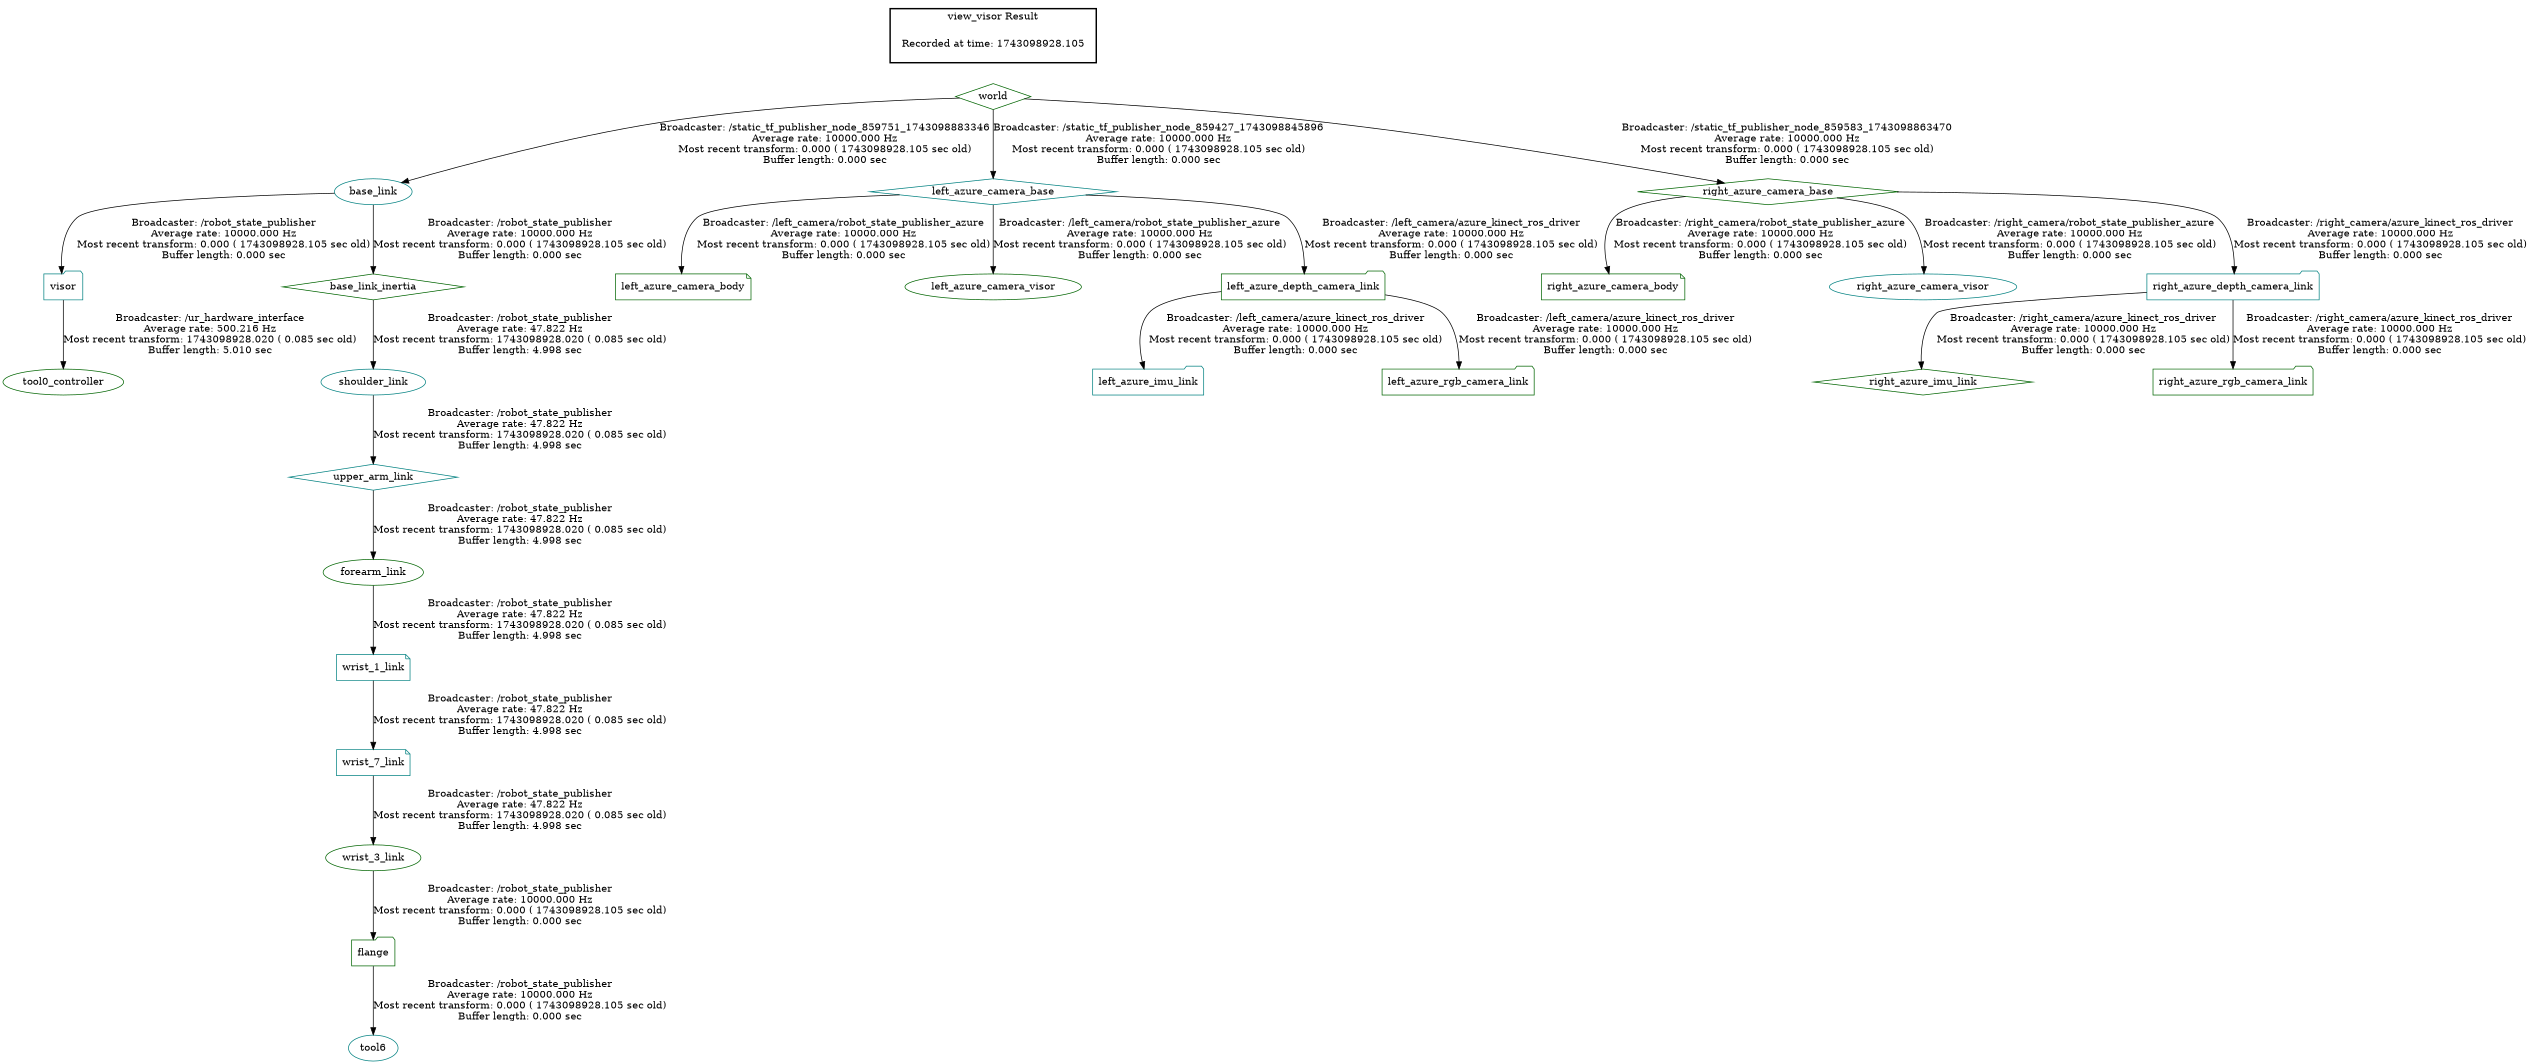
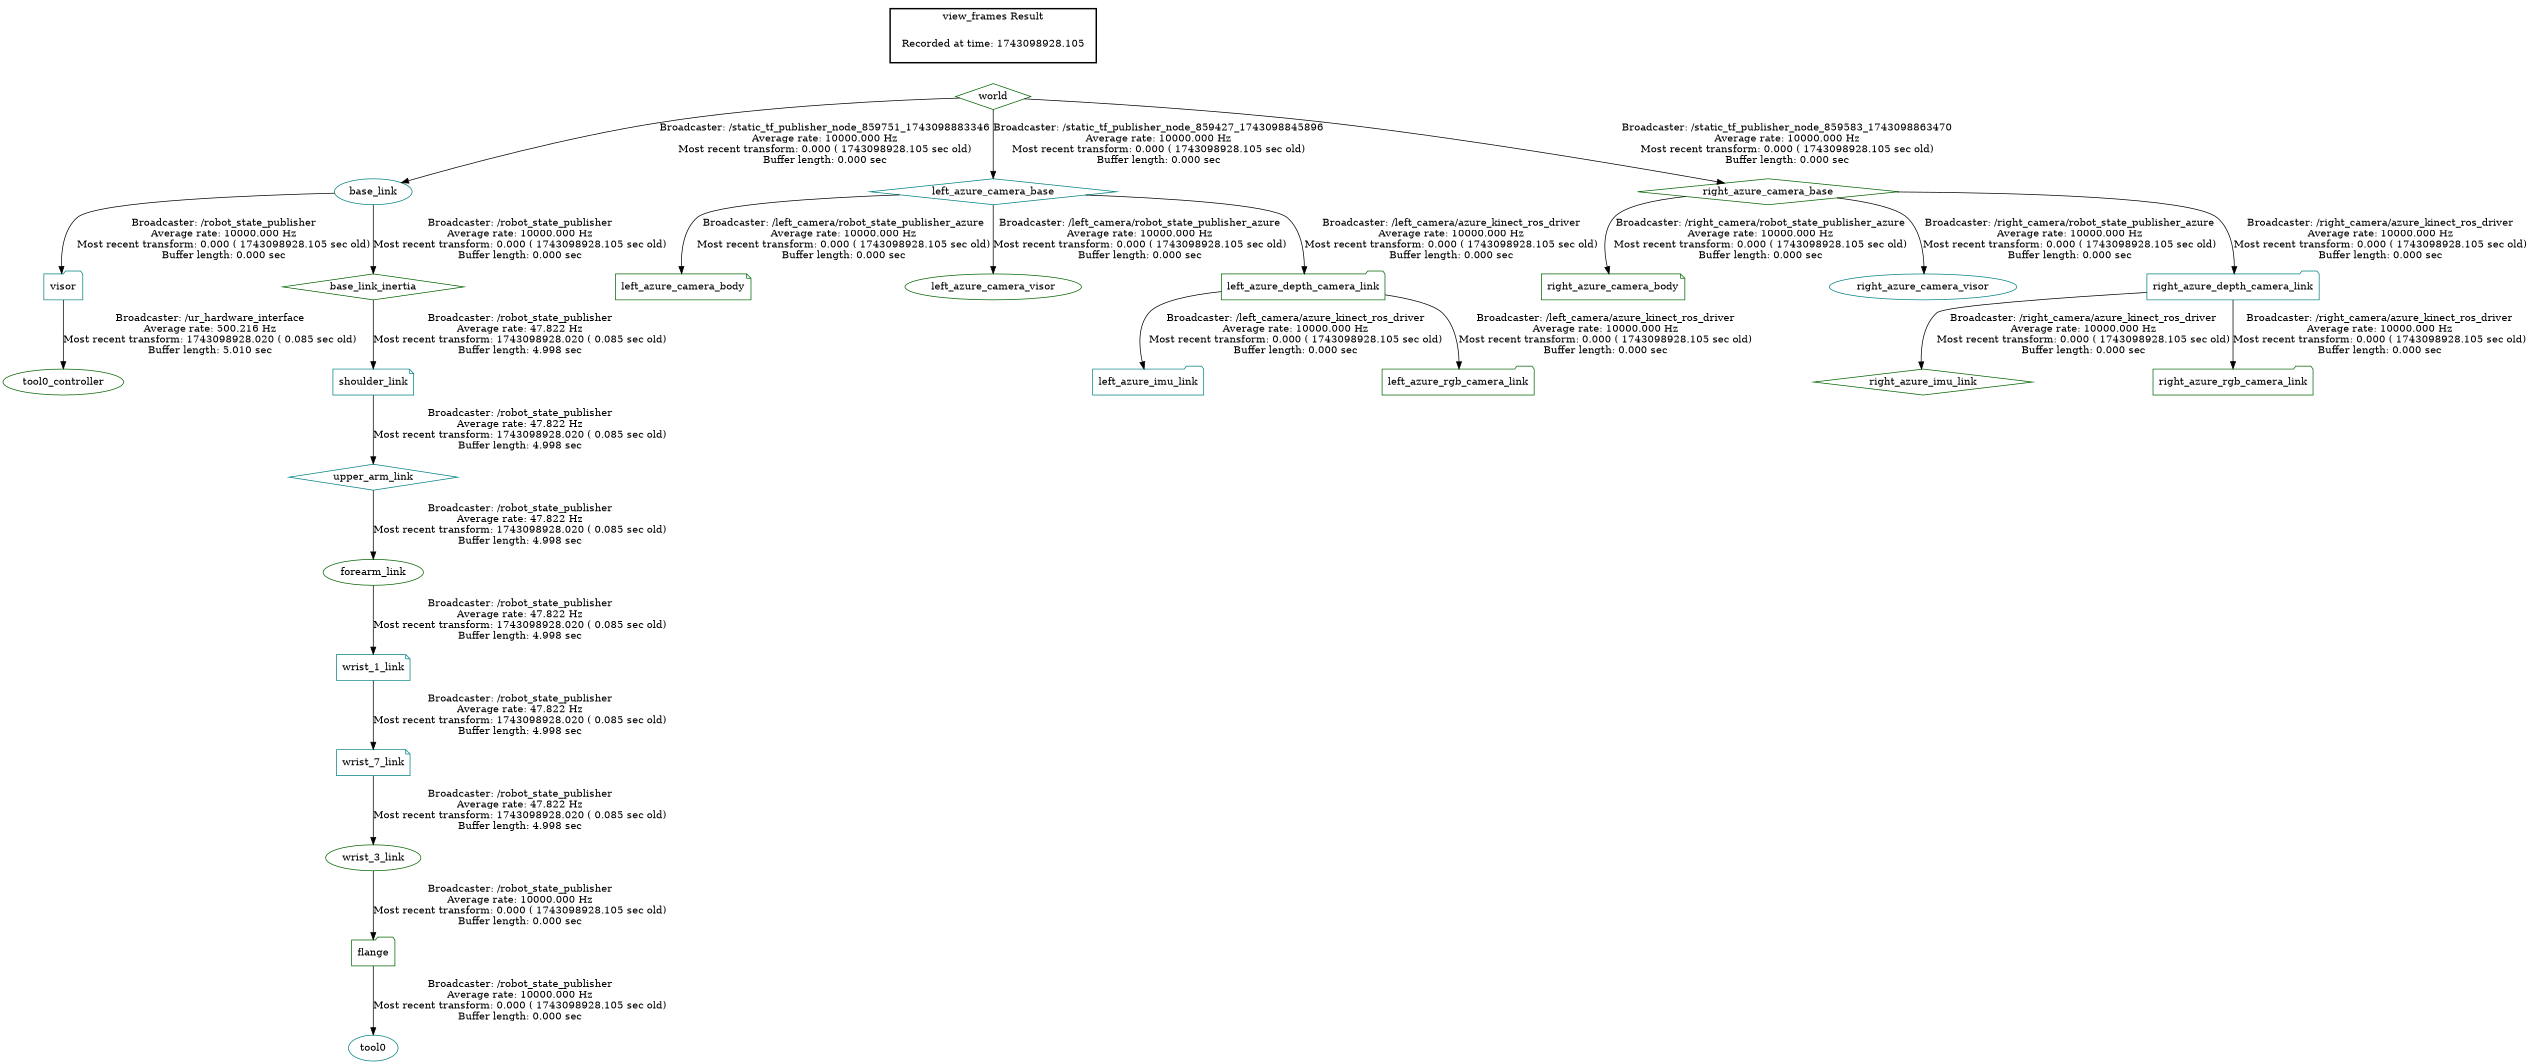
(993, 17) -> (993, 17)
(373, 382) -> (373, 382)
(373, 1048) -> (373, 1048)
